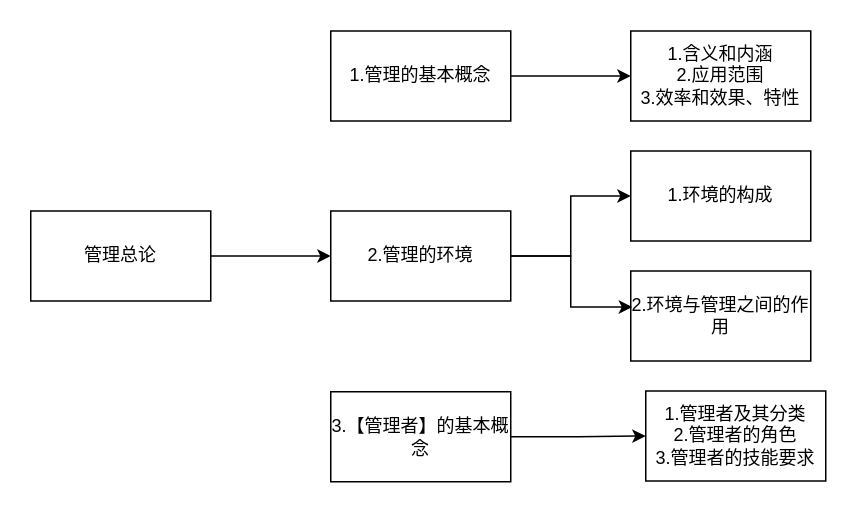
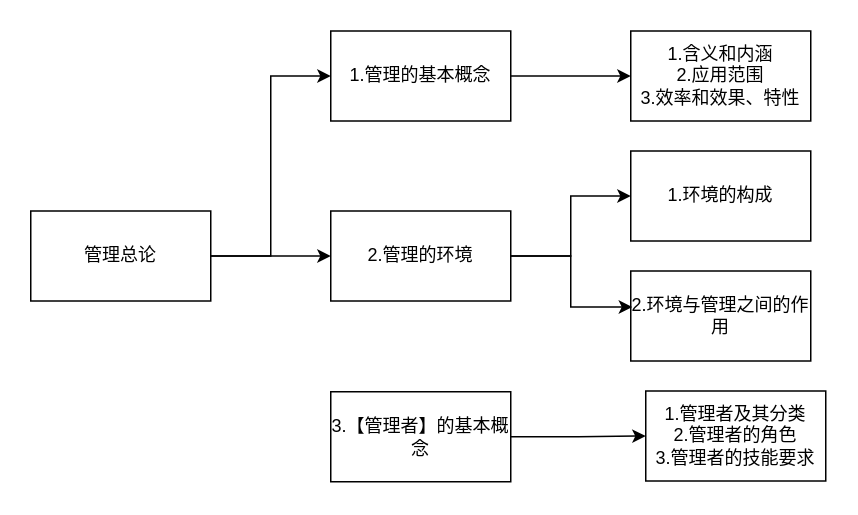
none -> (271, 140)
